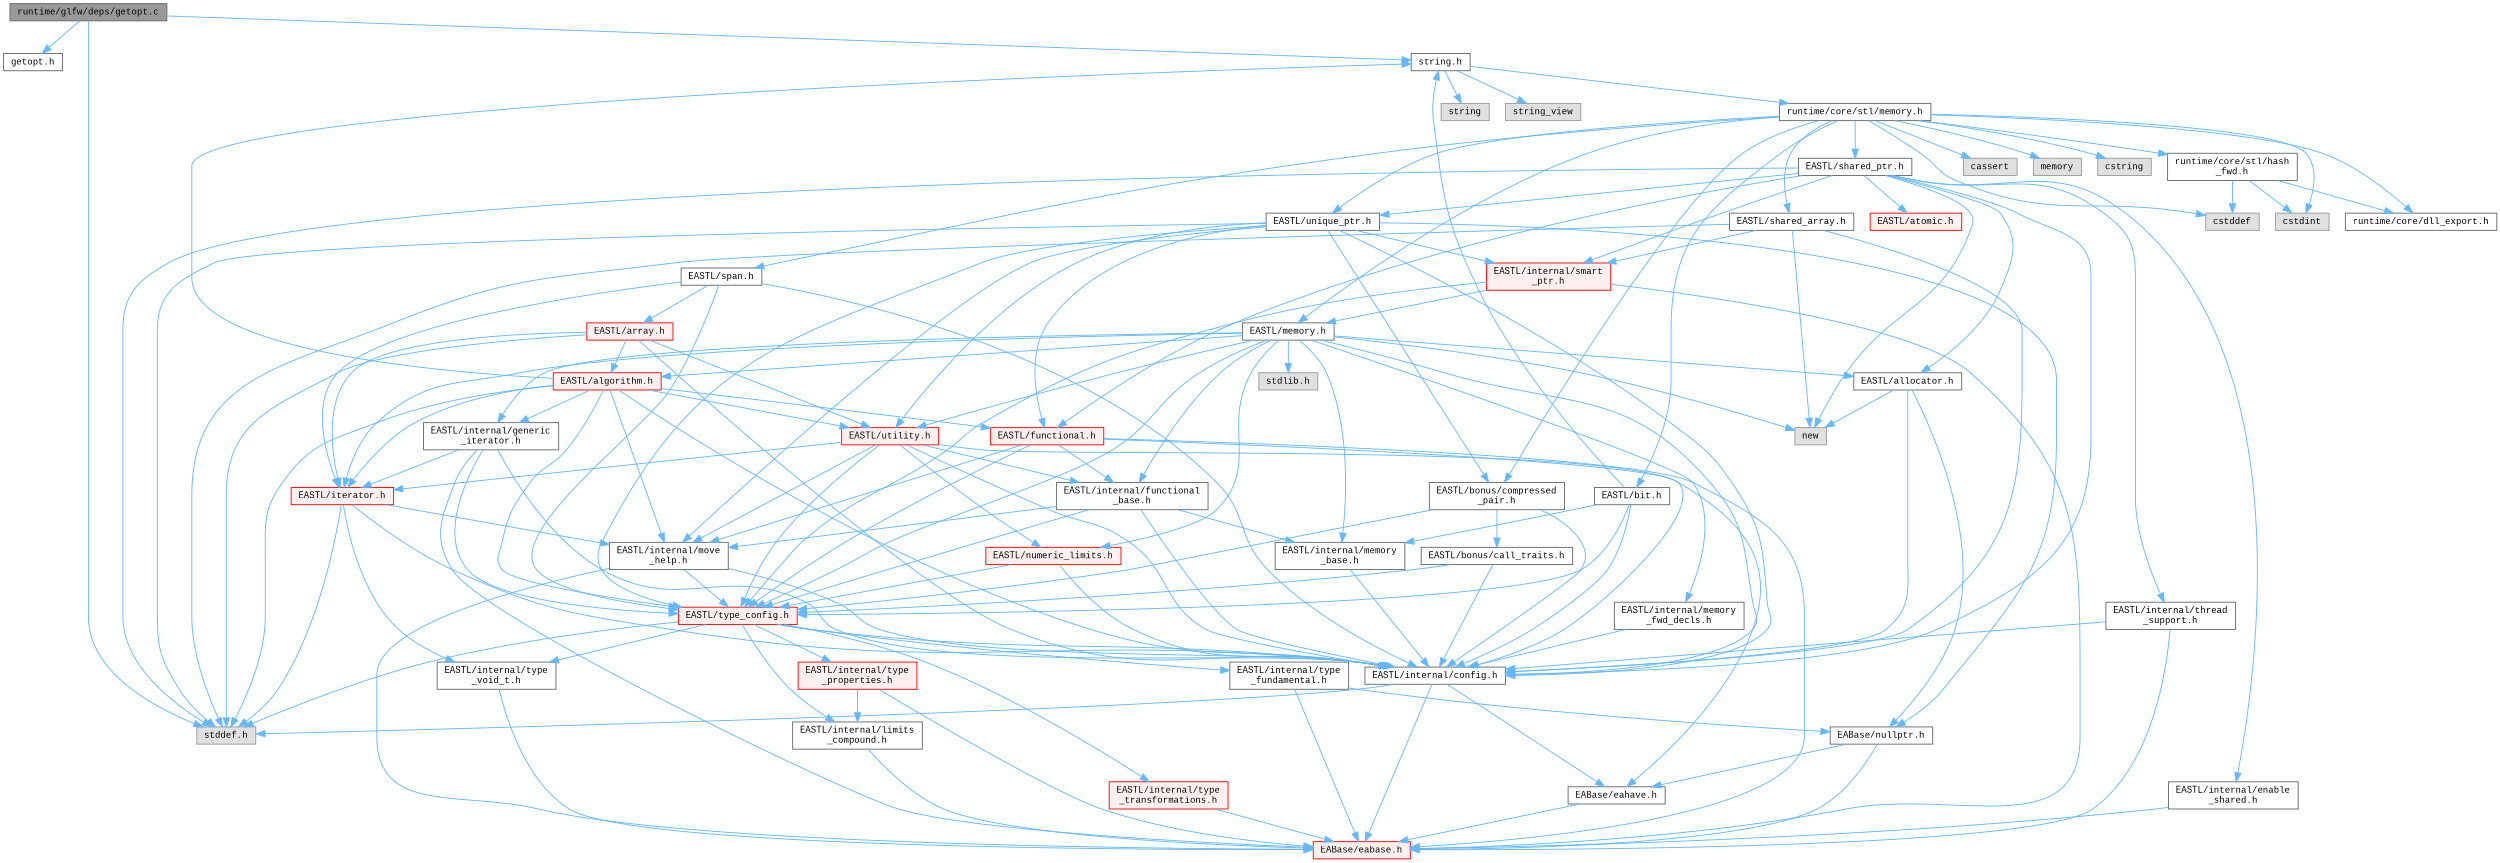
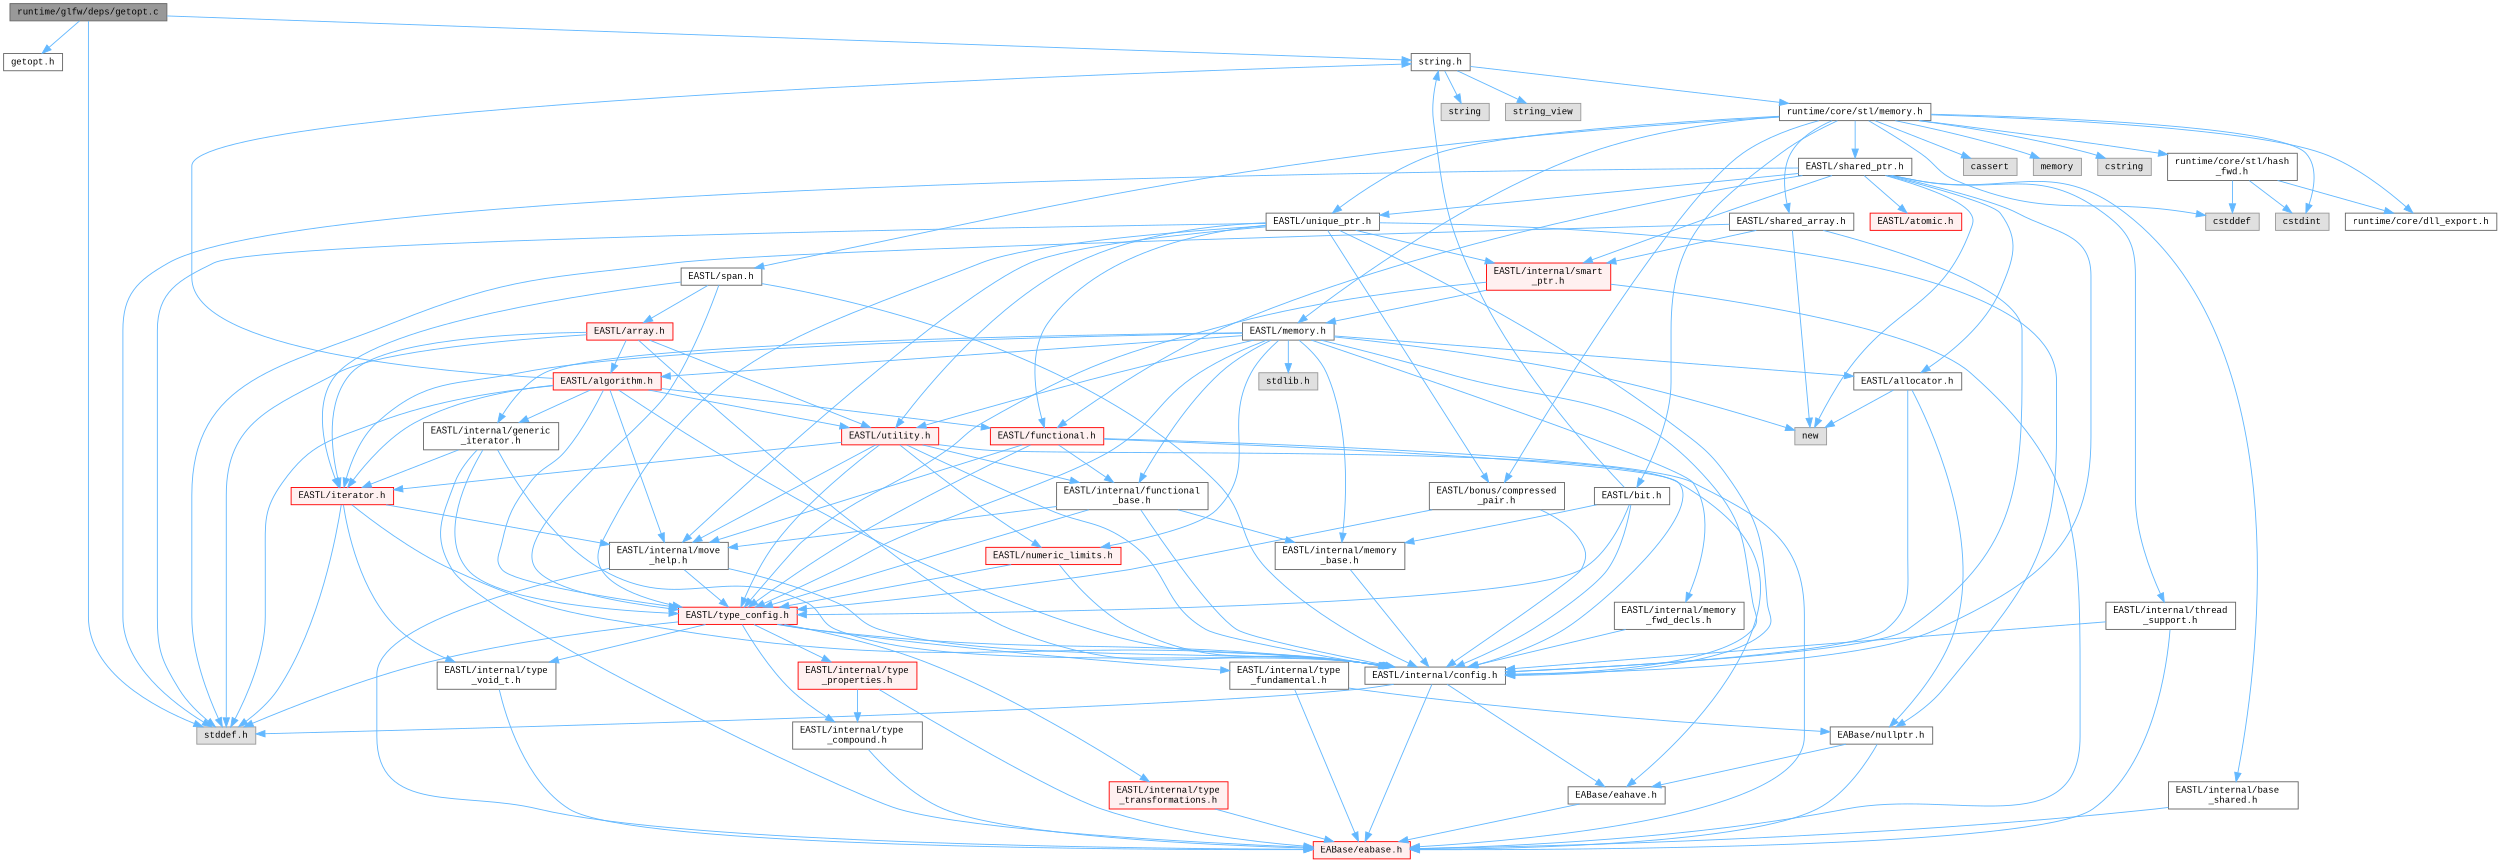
(1497, 556) -> none
(858, 736) -> (858, 736)
(2233, 795) -> (2233, 795)
